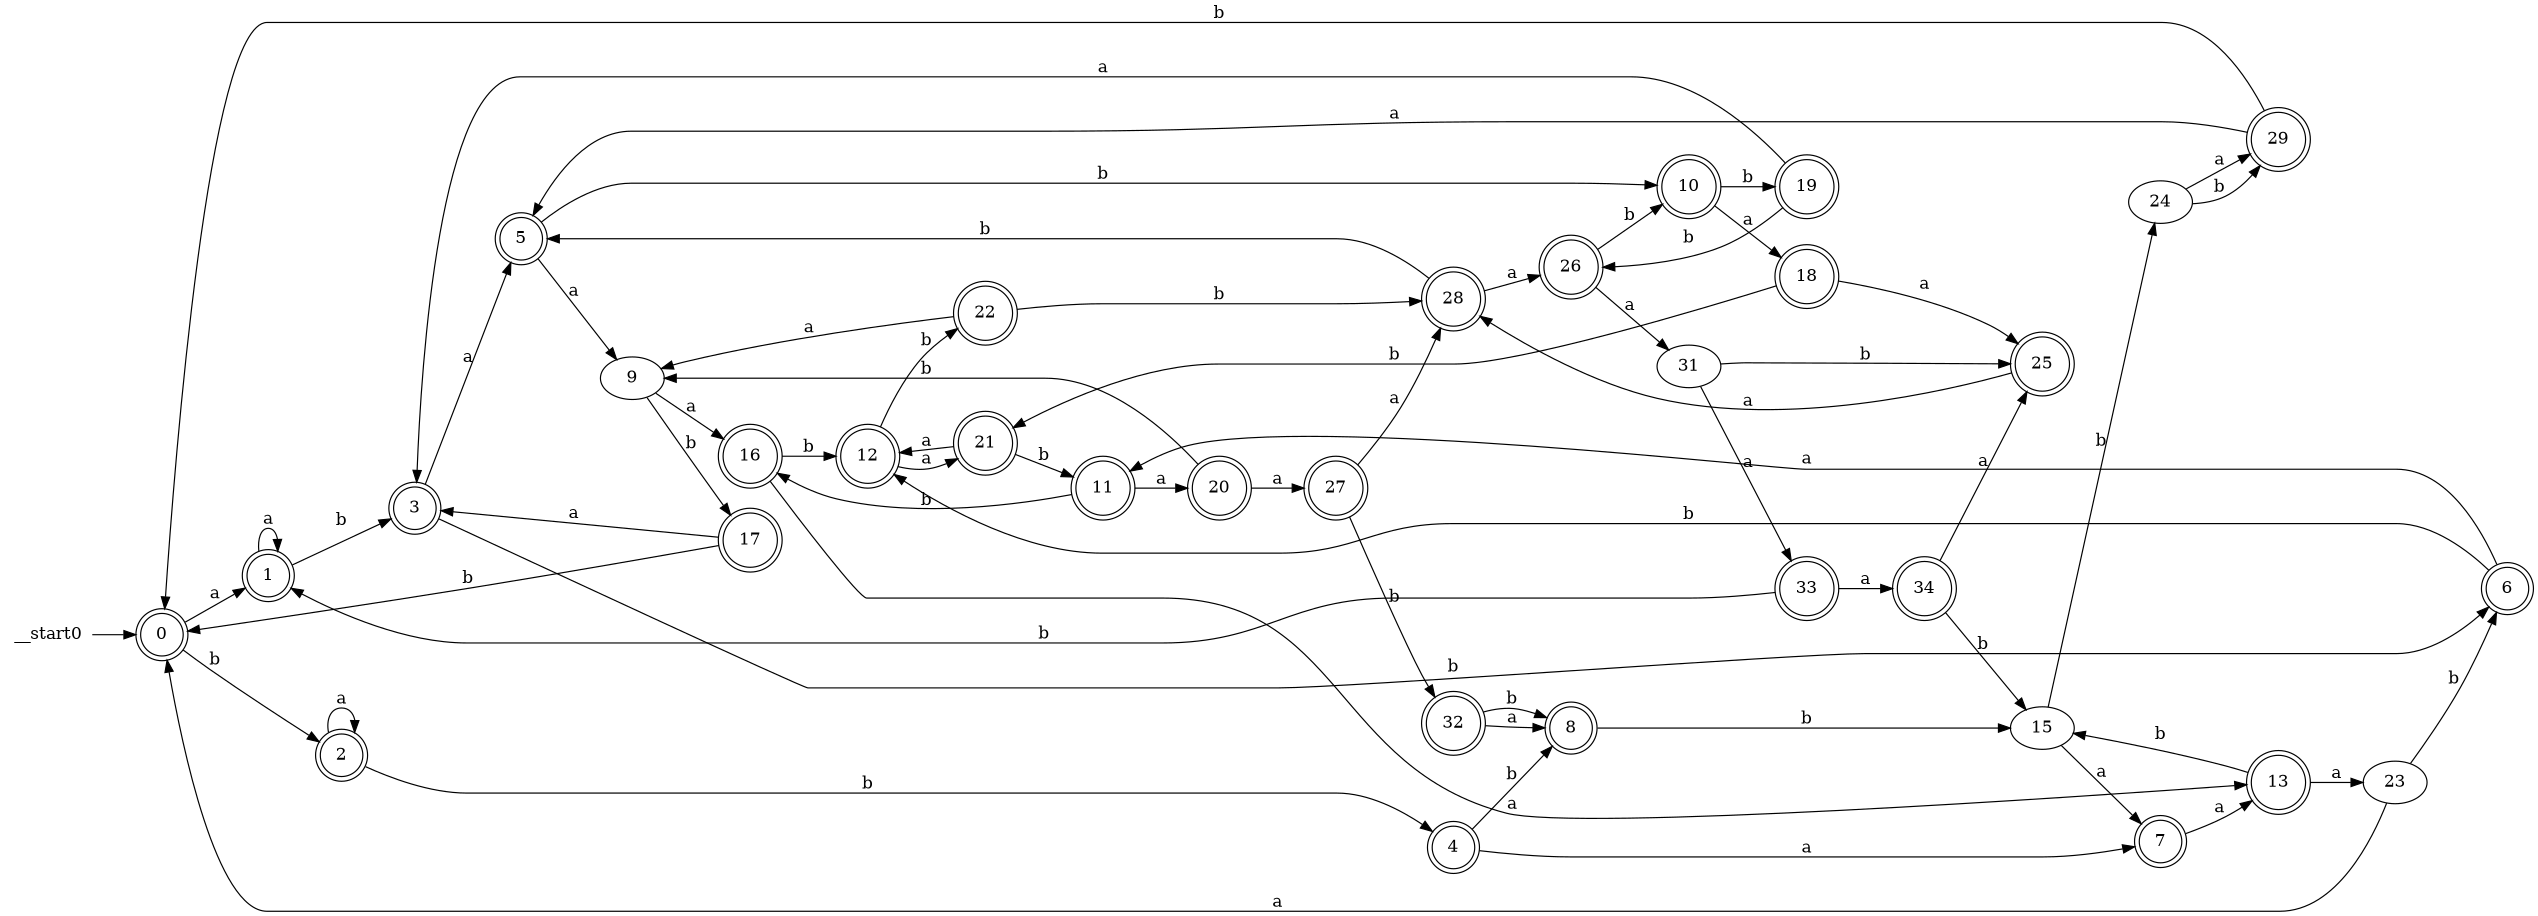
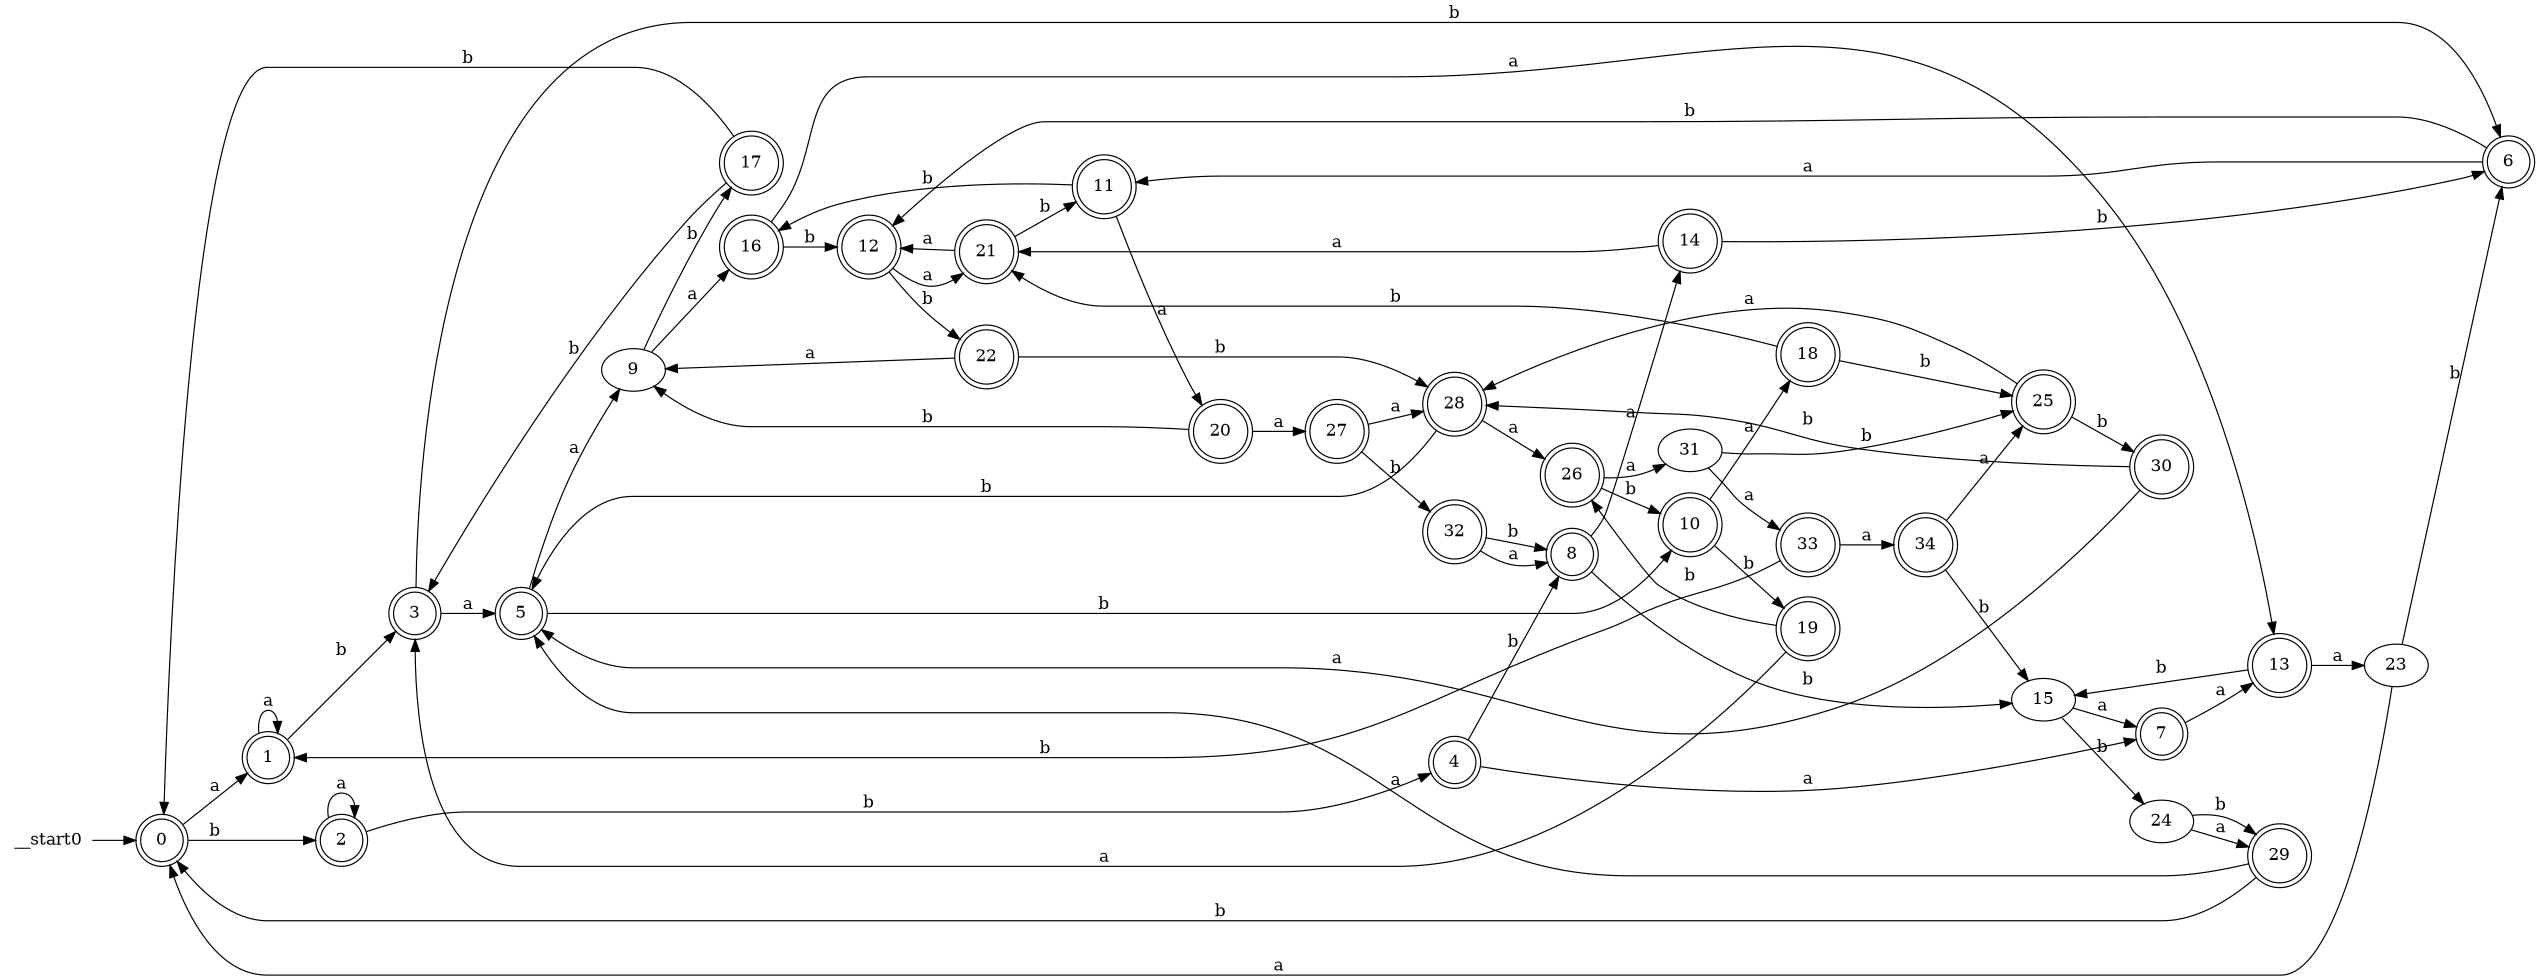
none -> (1690, 241)
(1924, 284) -> (1926, 362)
none -> (2162, 467)
(574, 514) -> (574, 349)
